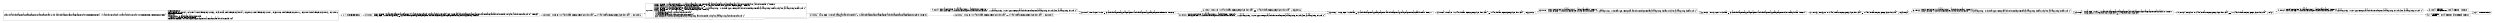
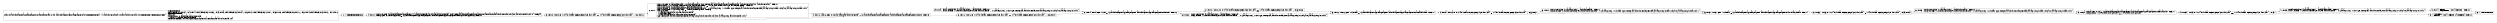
(354, 15) -> (355, 15)
